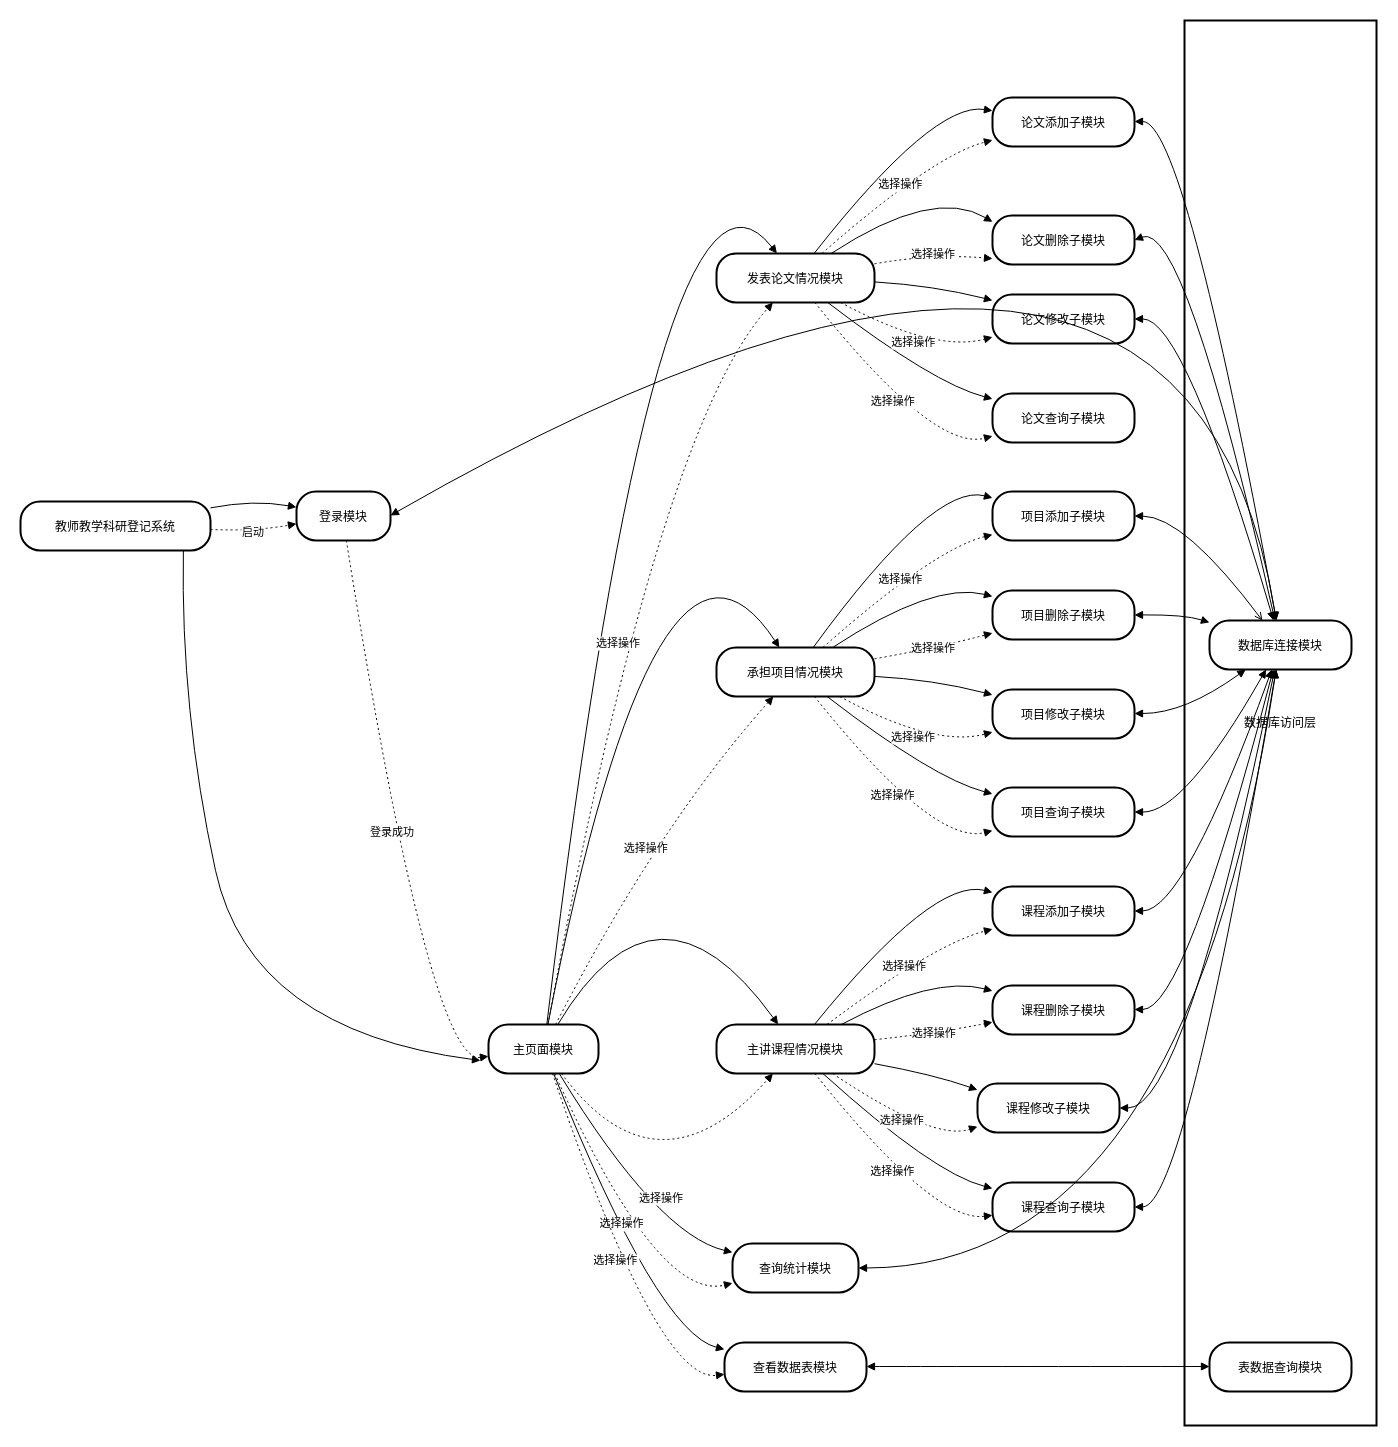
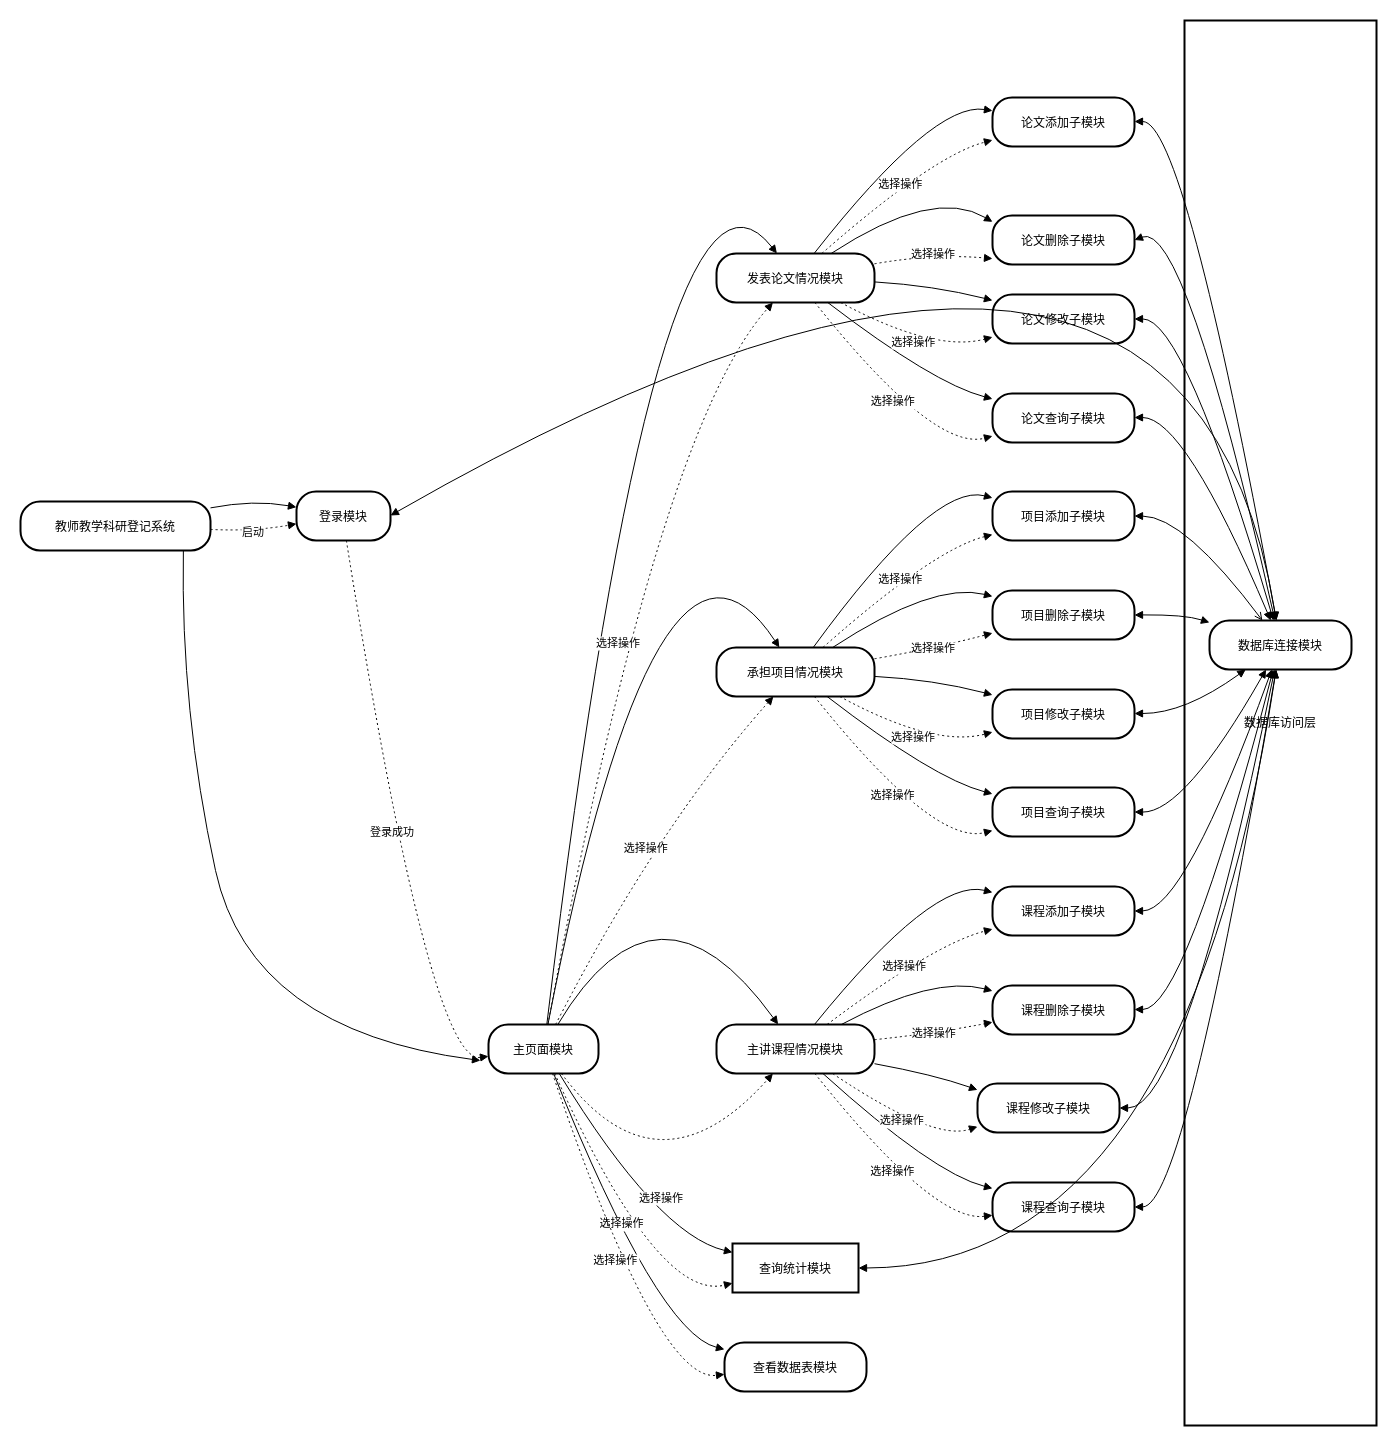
none -> (1217, 505)
(796, 1268) -> (796, 1268)
(1040, 1367) -> none
(1281, 1367) -> none
